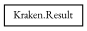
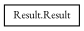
(44, 15) -> (42, 15)
